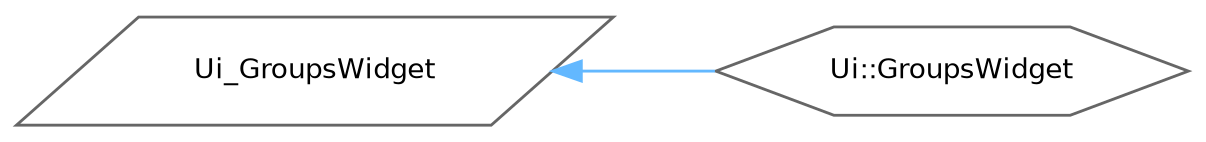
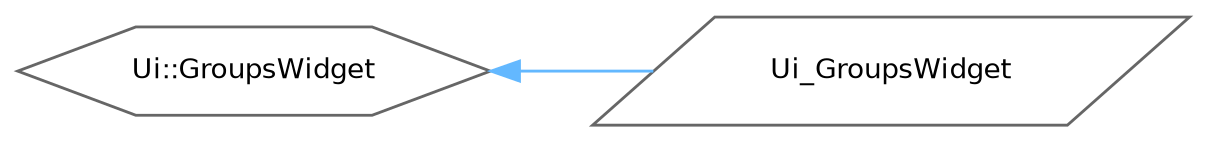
(648, 71) -> (587, 71)
